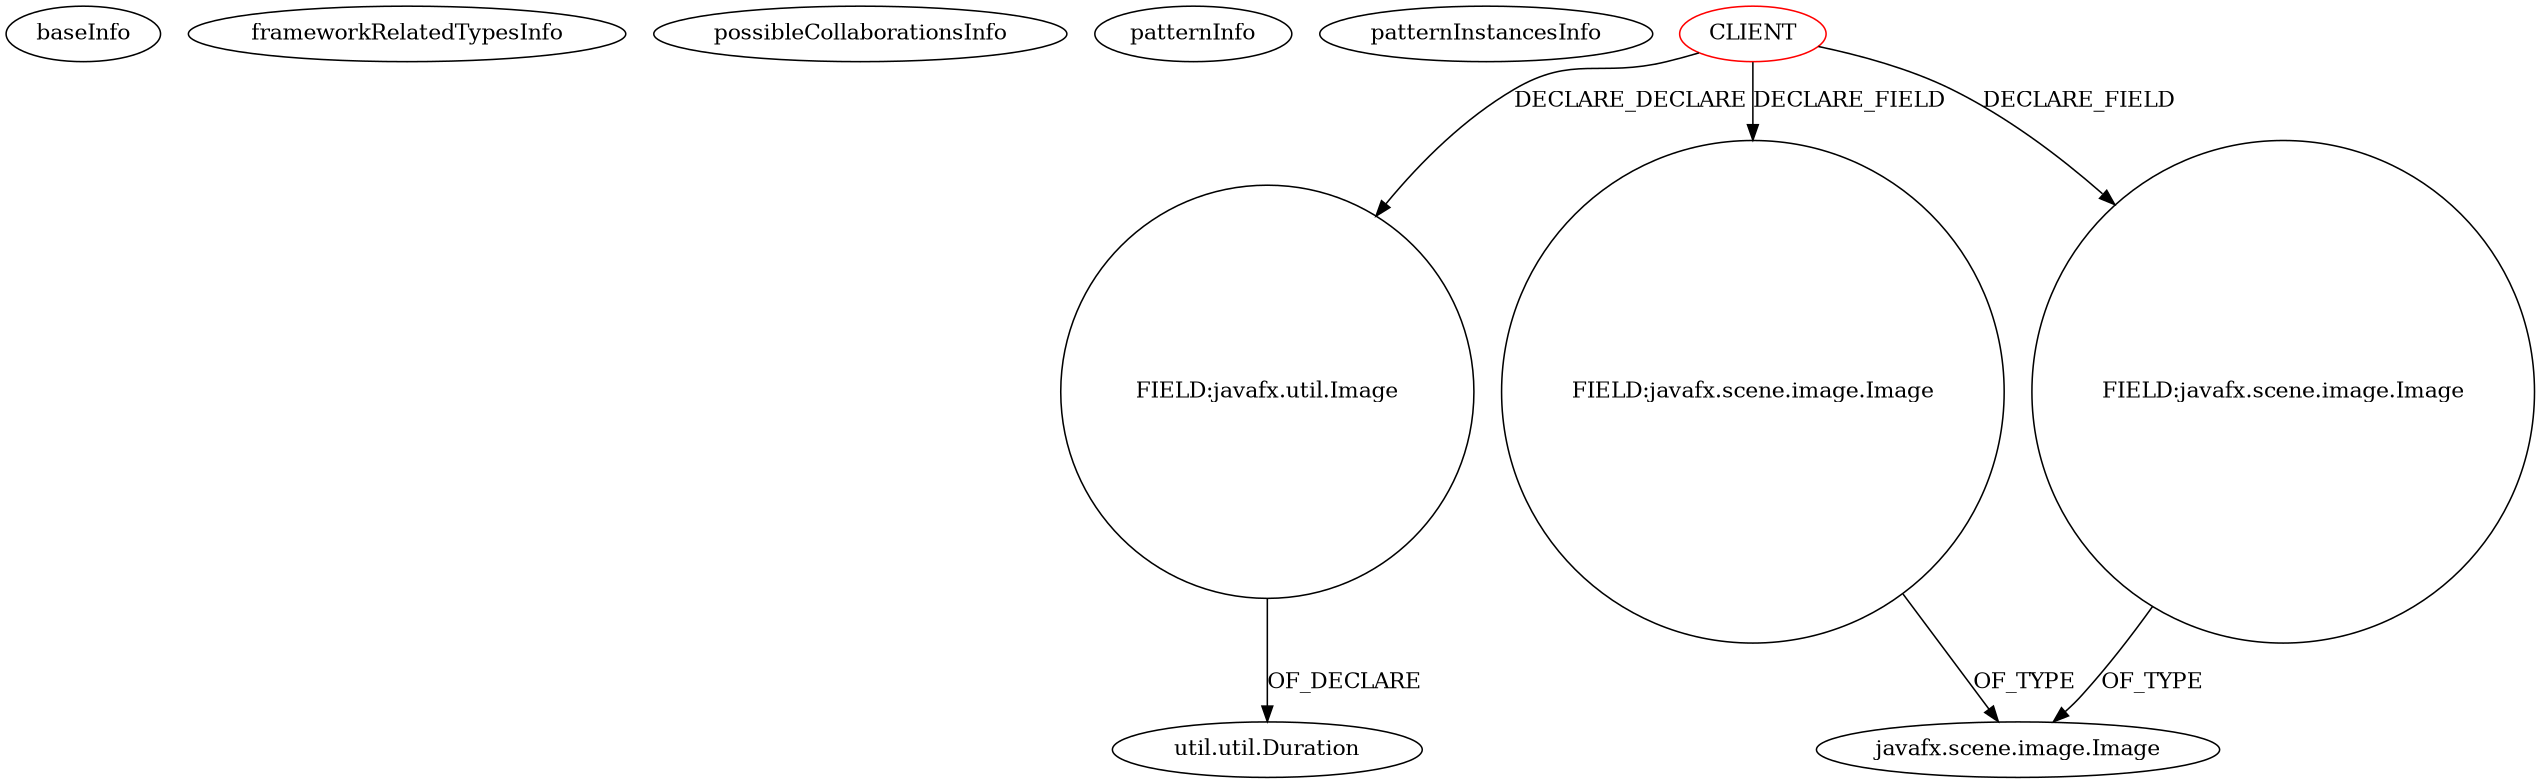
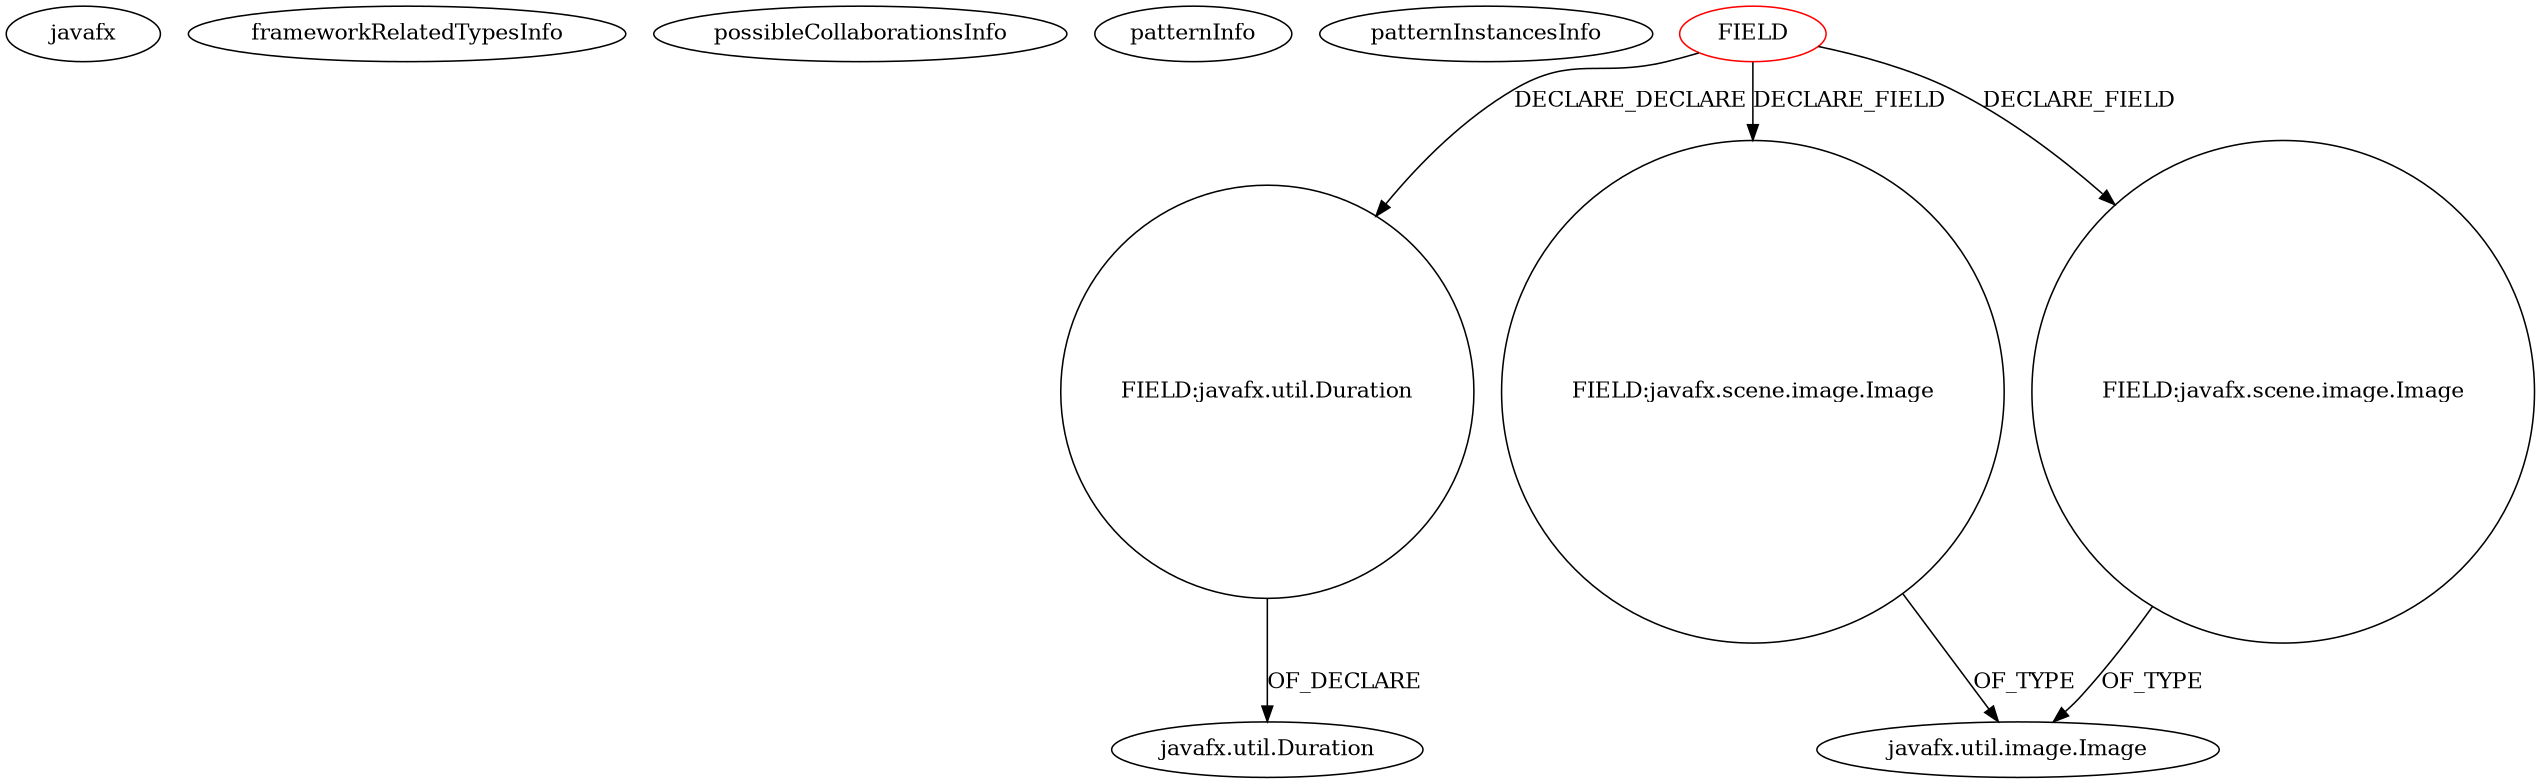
(83, 34) -> (83, 34)
(1753, 34) -> (1753, 34)
(1267, 392) -> (1267, 392)
(1267, 750) -> (1267, 750)
(2018, 750) -> (2018, 750)
